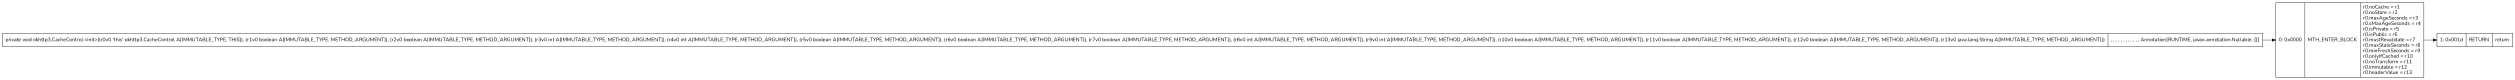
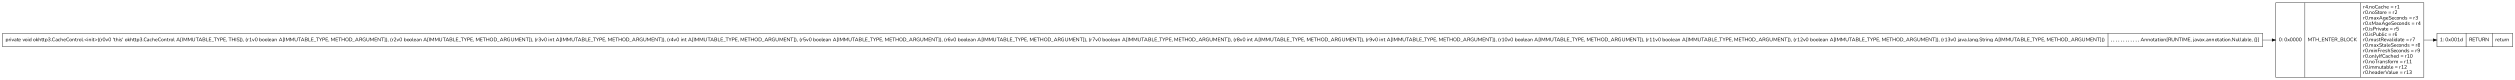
(2381, 7) -> (2381, 7)
